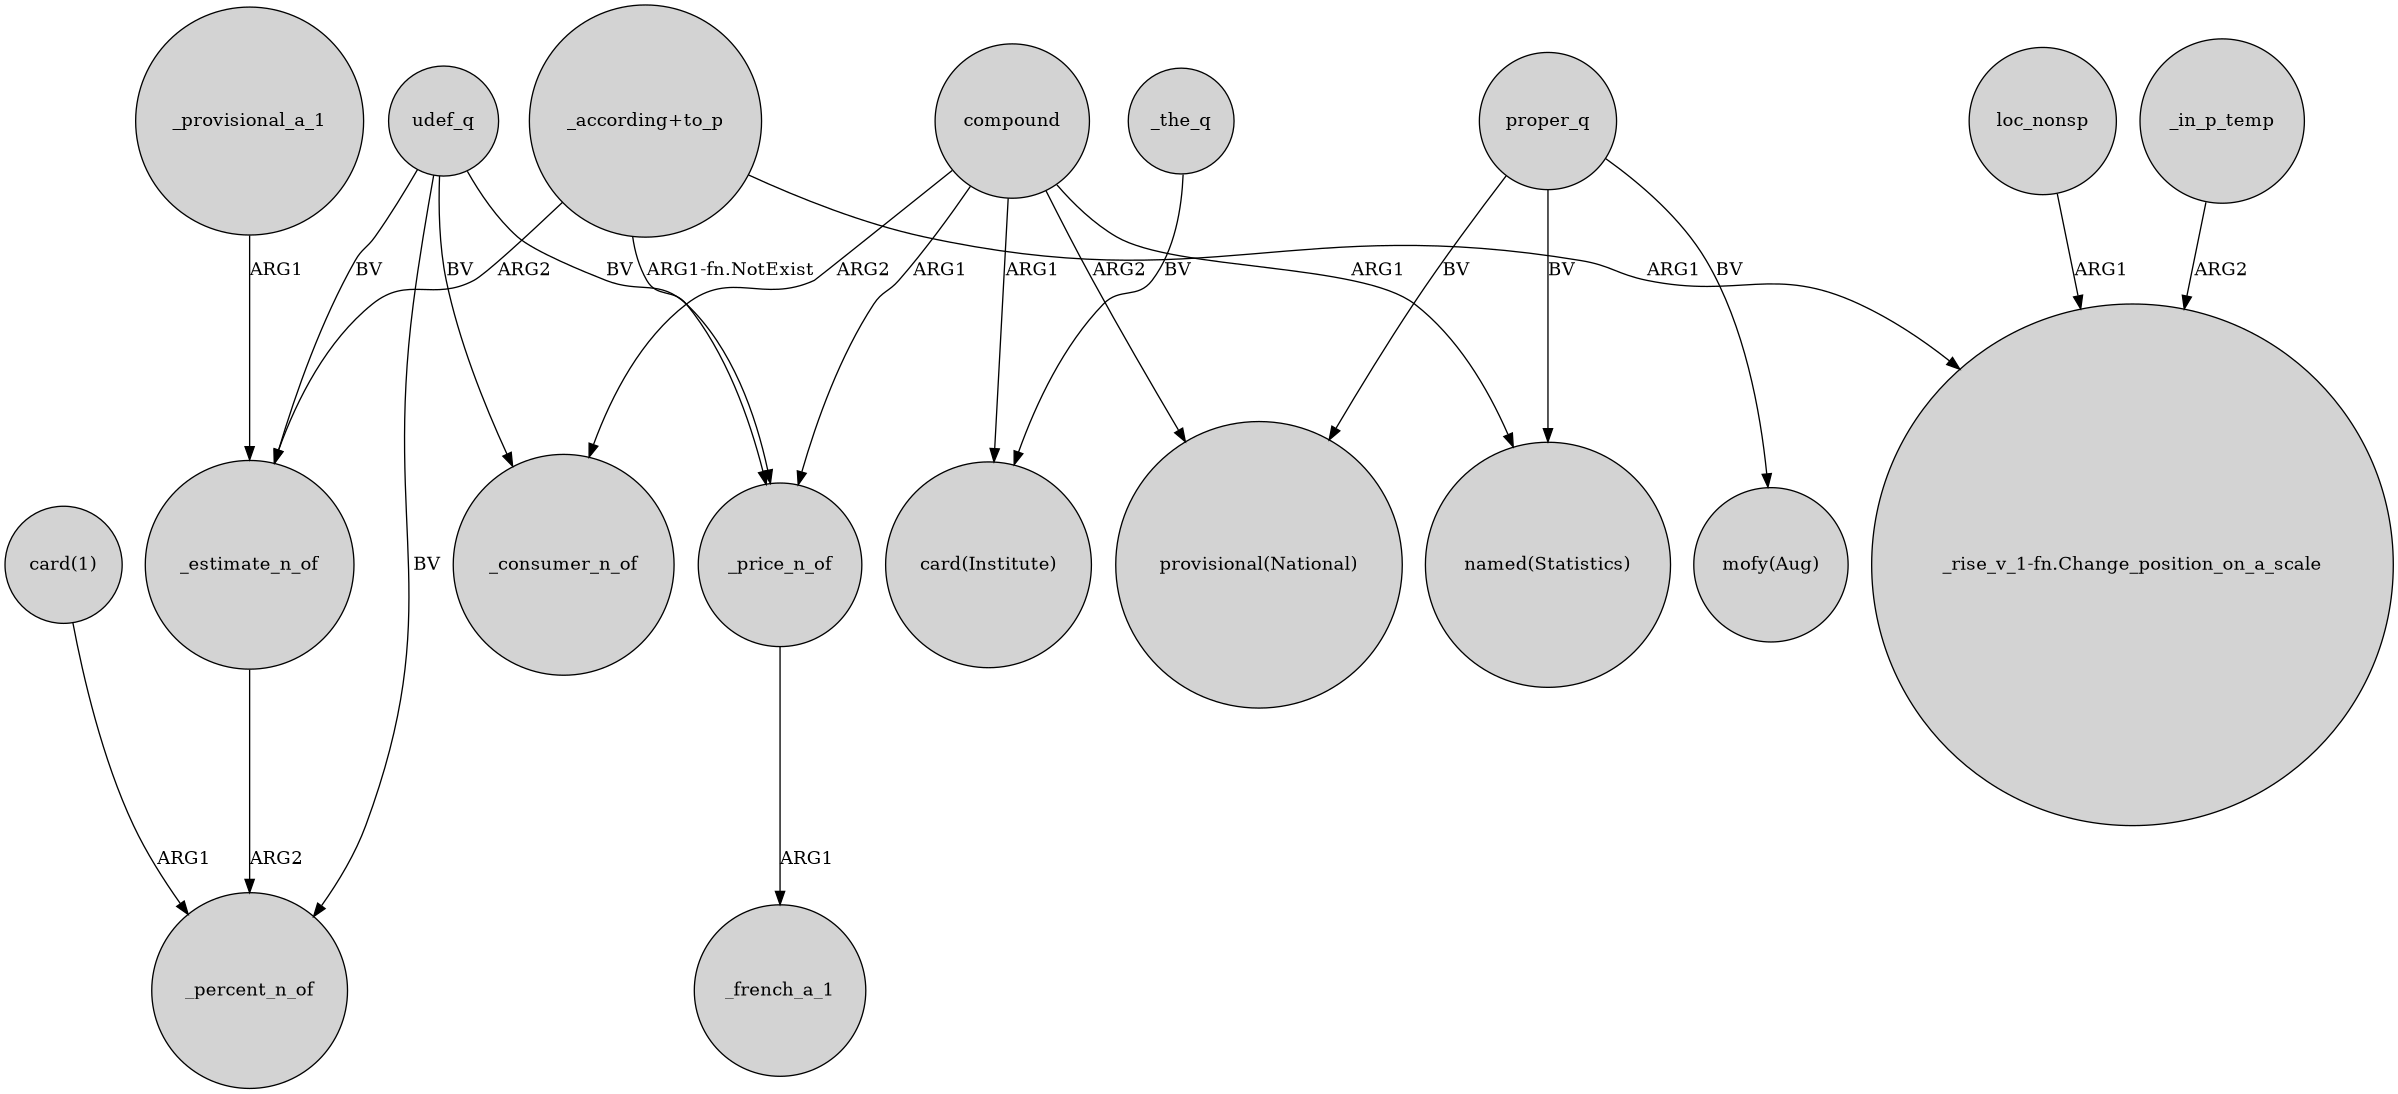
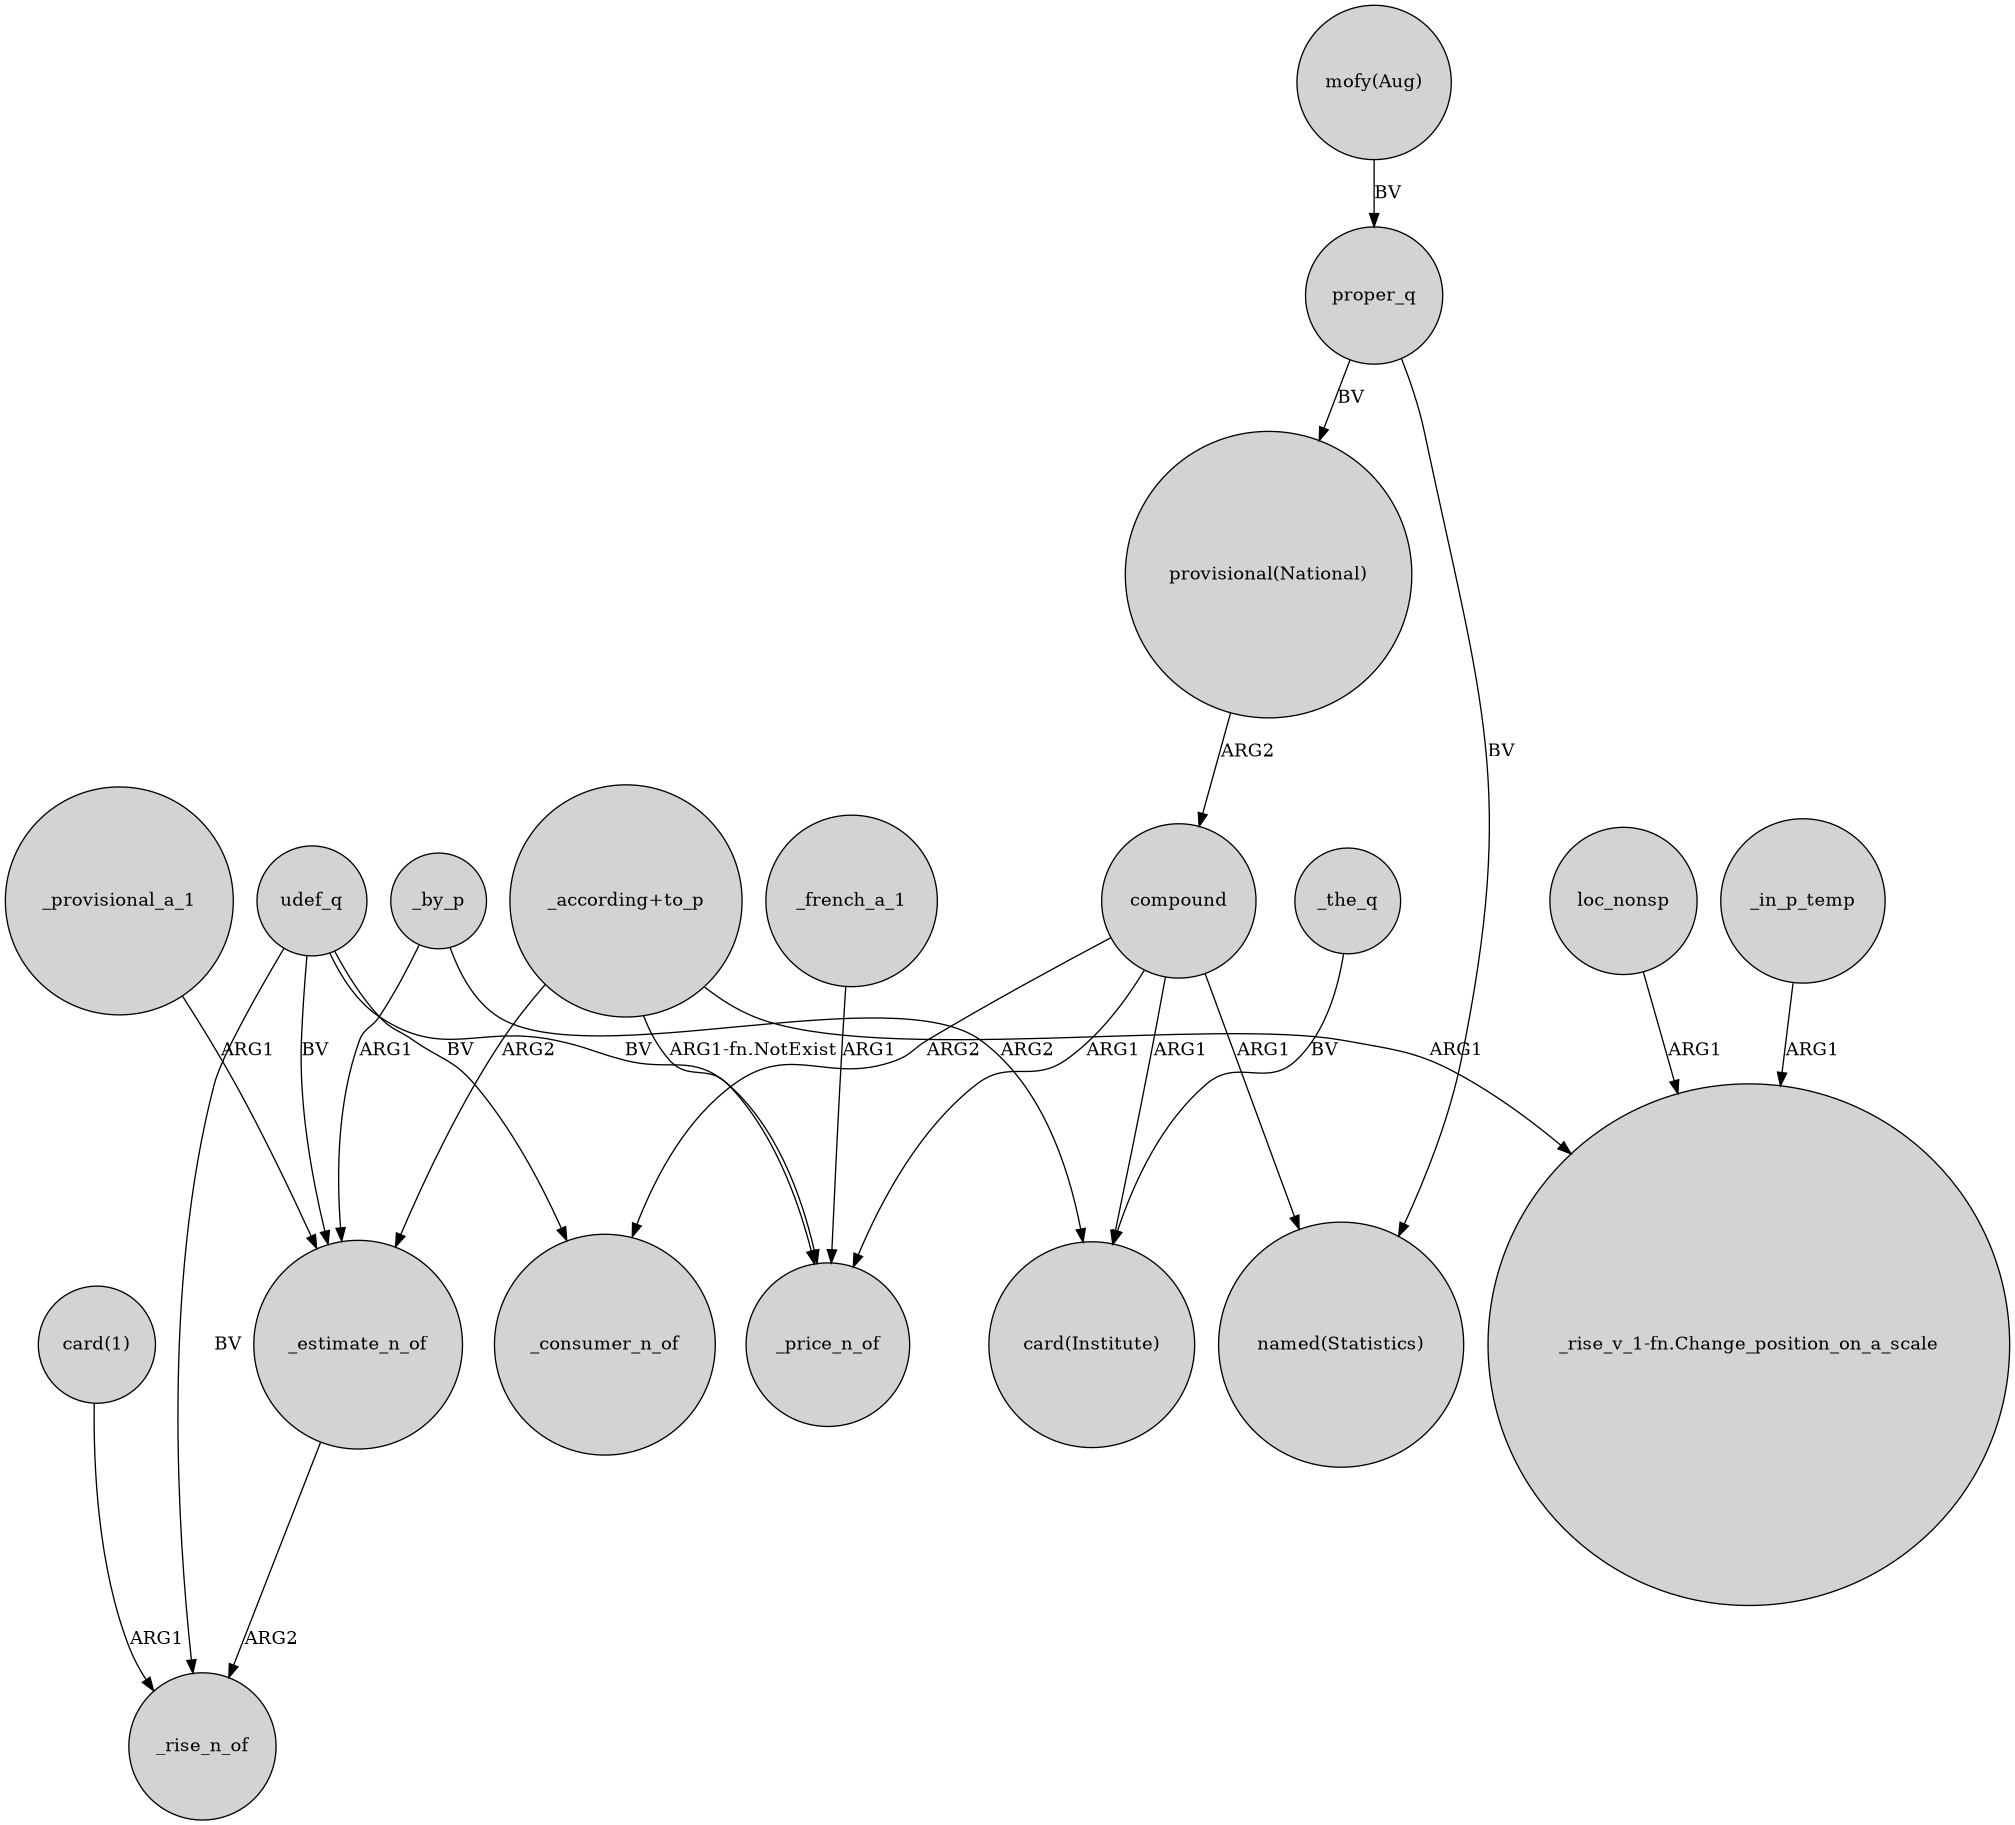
(2222, 270) -> (1813, 1050)
(1724, 296) -> (1374, 187)
(1110, 312) -> (1217, 763)
(780, 769) -> (838, 1118)
none -> (439, 901)
(250, 991) -> (202, 1746)
